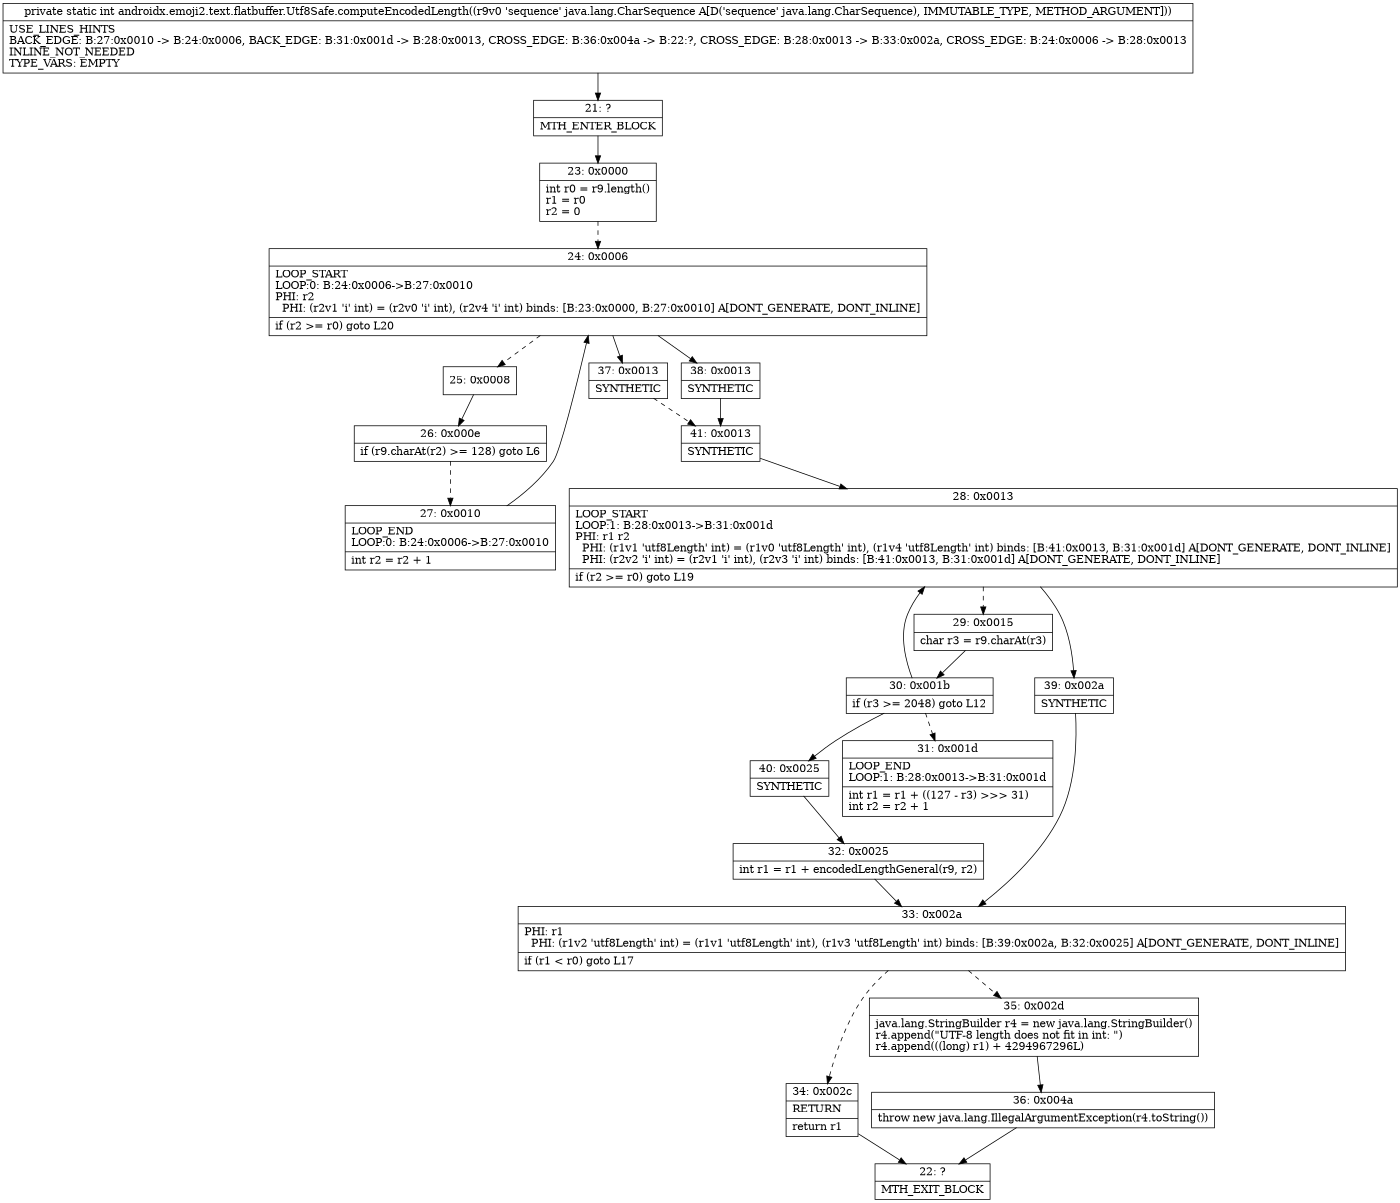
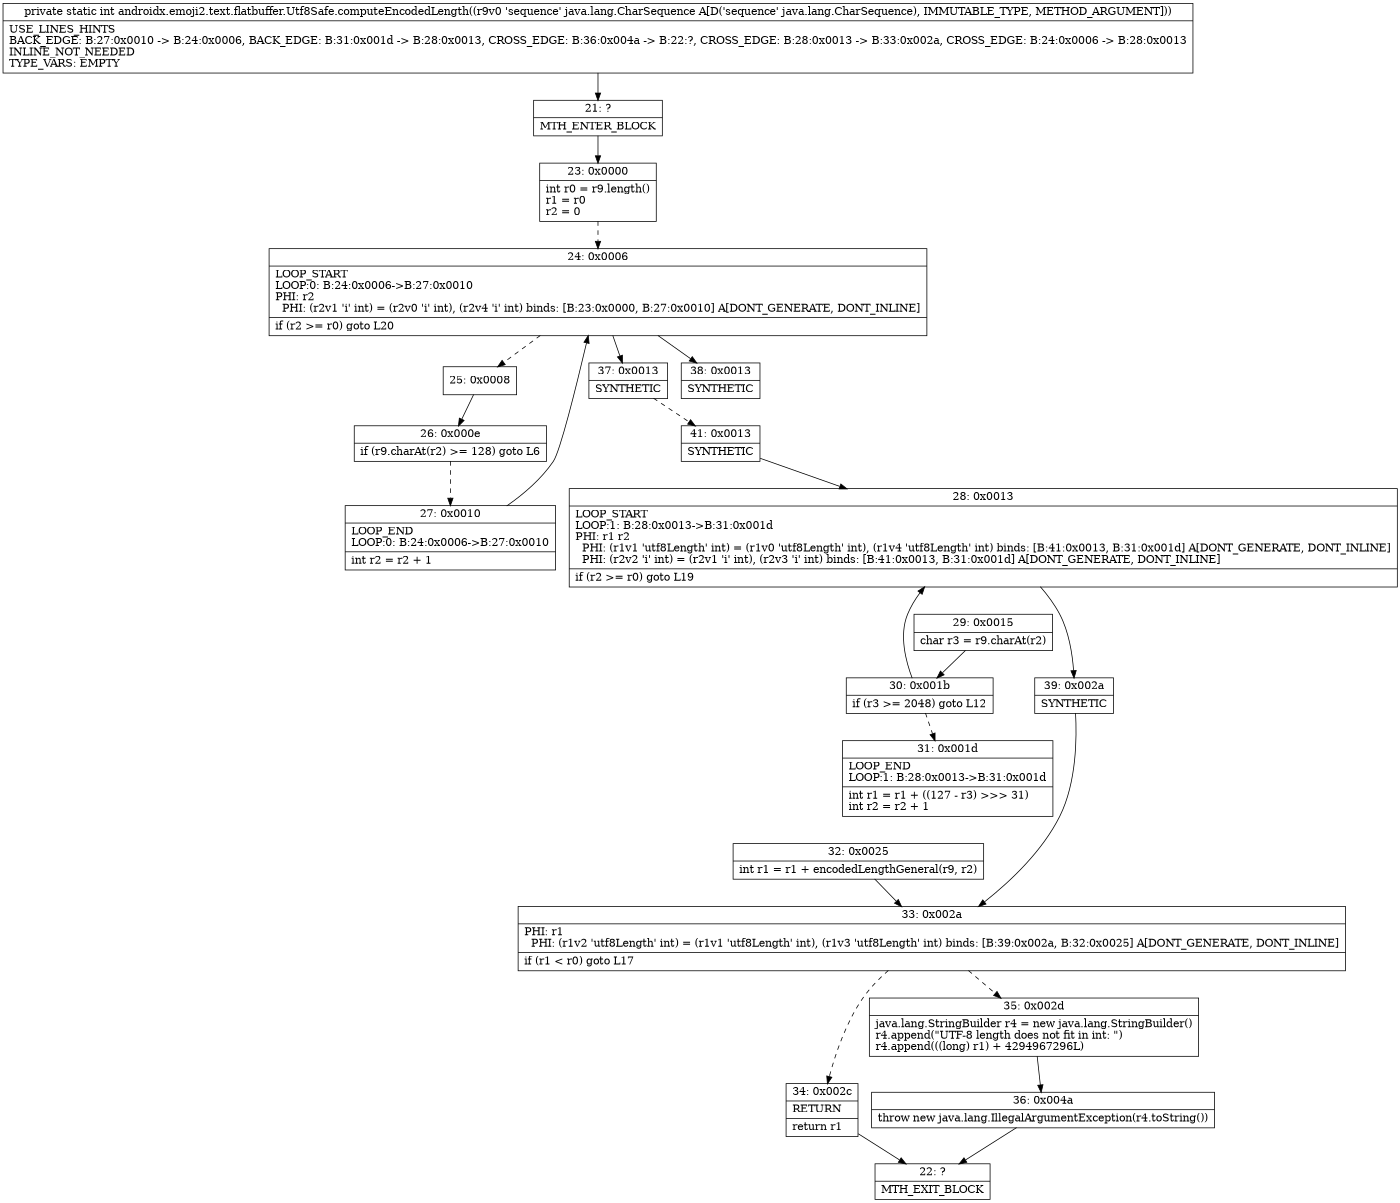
(721, 408) -> none
(983, 597) -> none
(983, 641) -> (983, 641)
(789, 779) -> none
